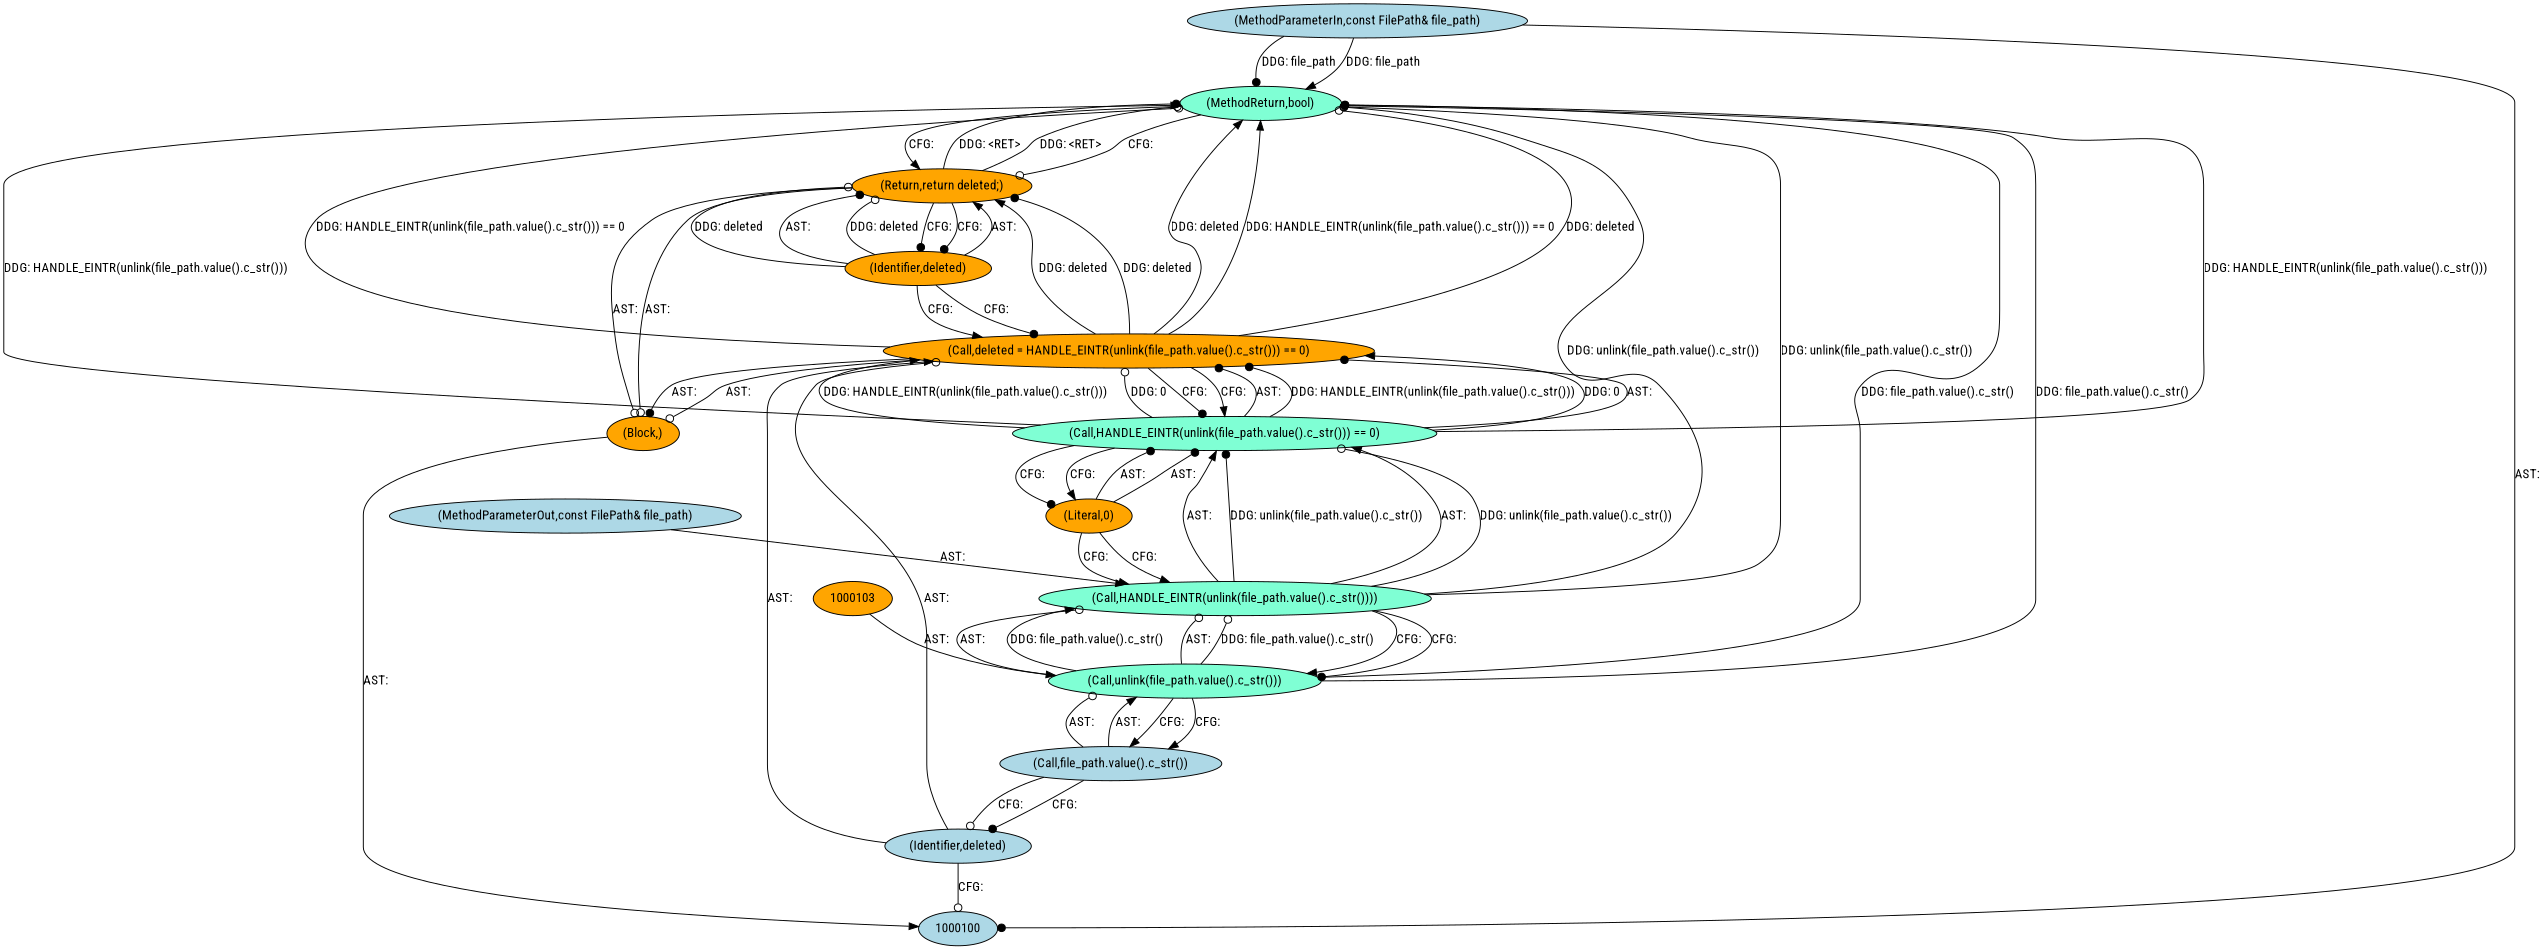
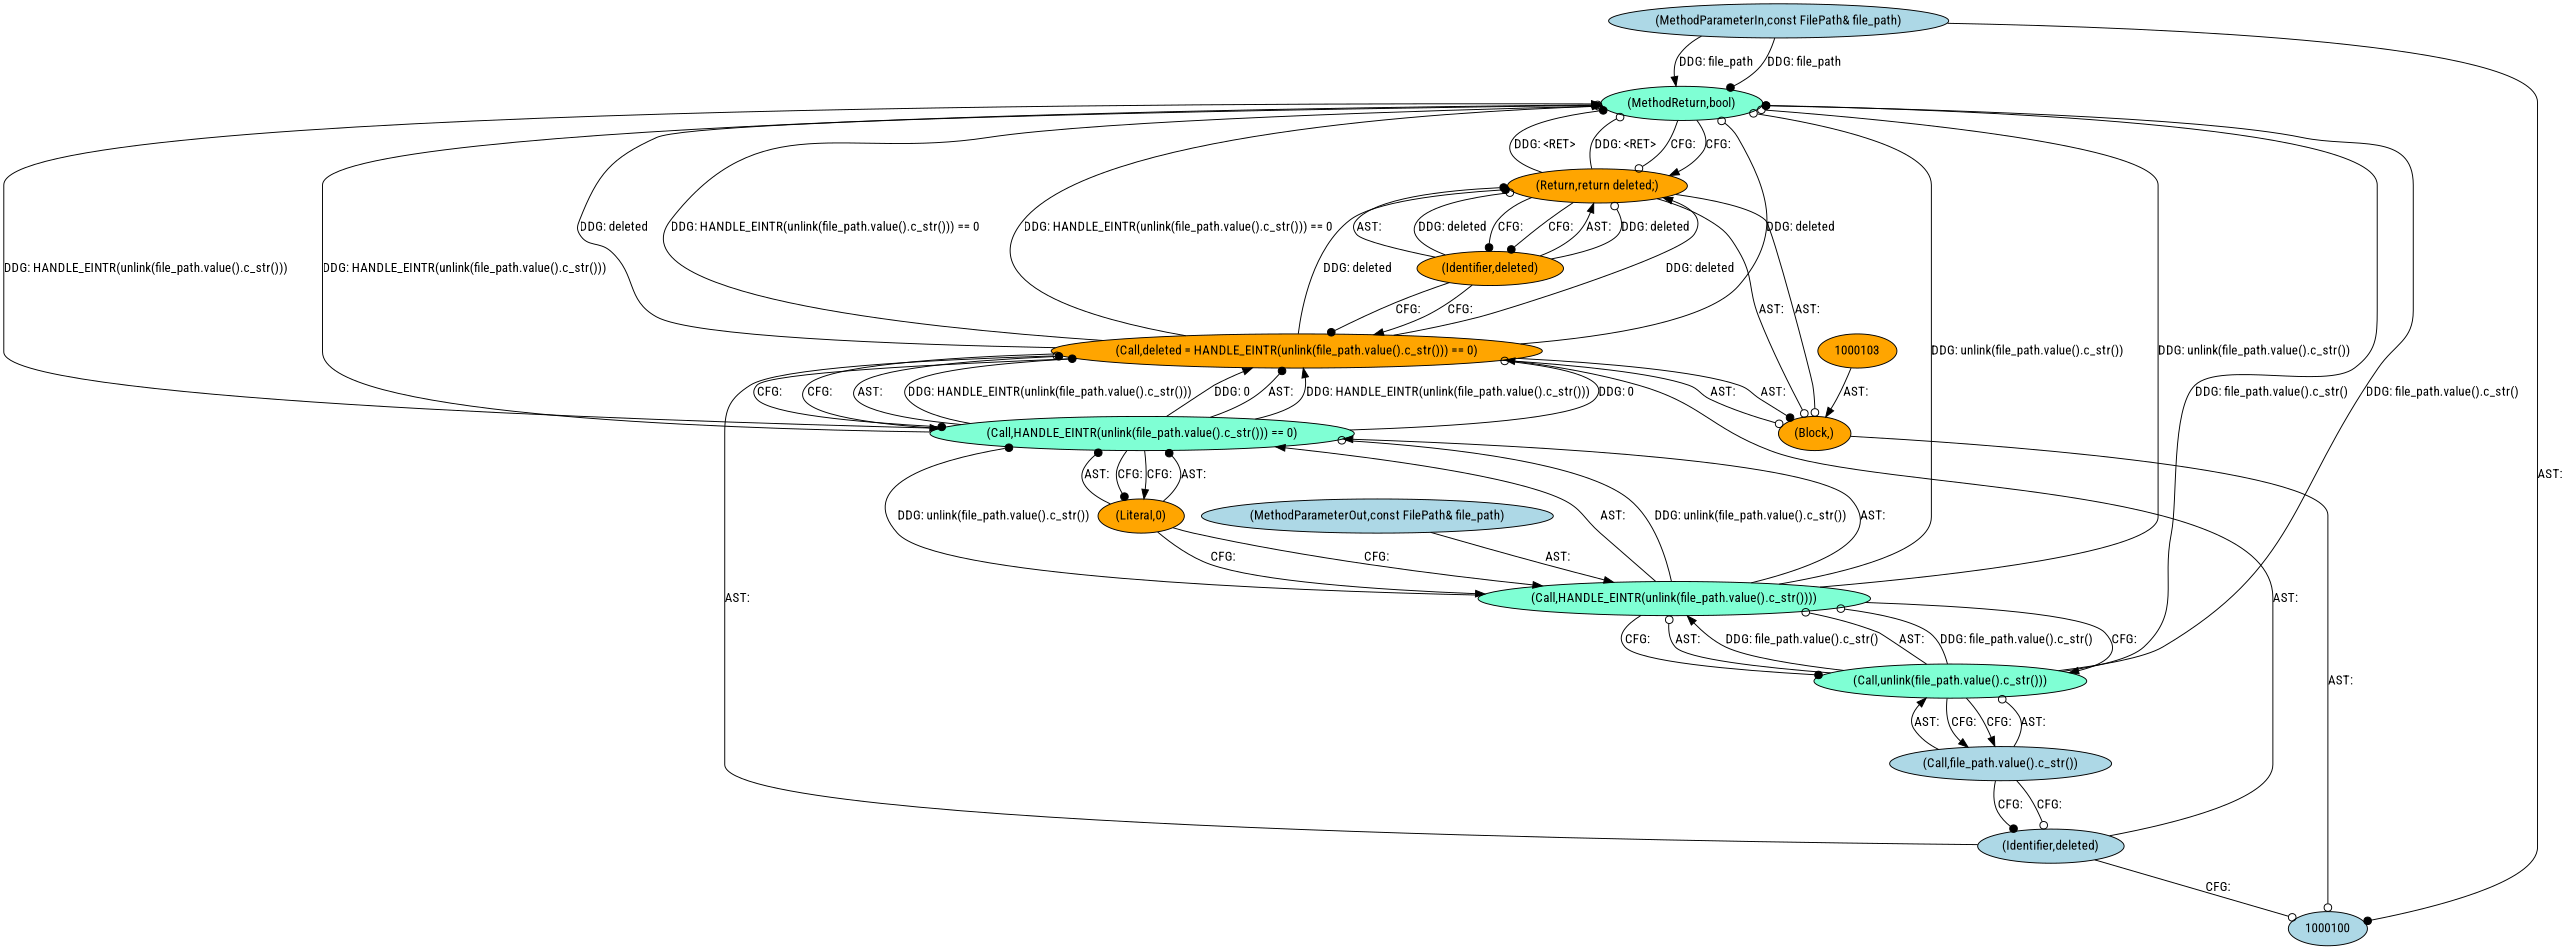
(953, 657) -> (1842, 389)
(363, 827) -> (2286, 489)
